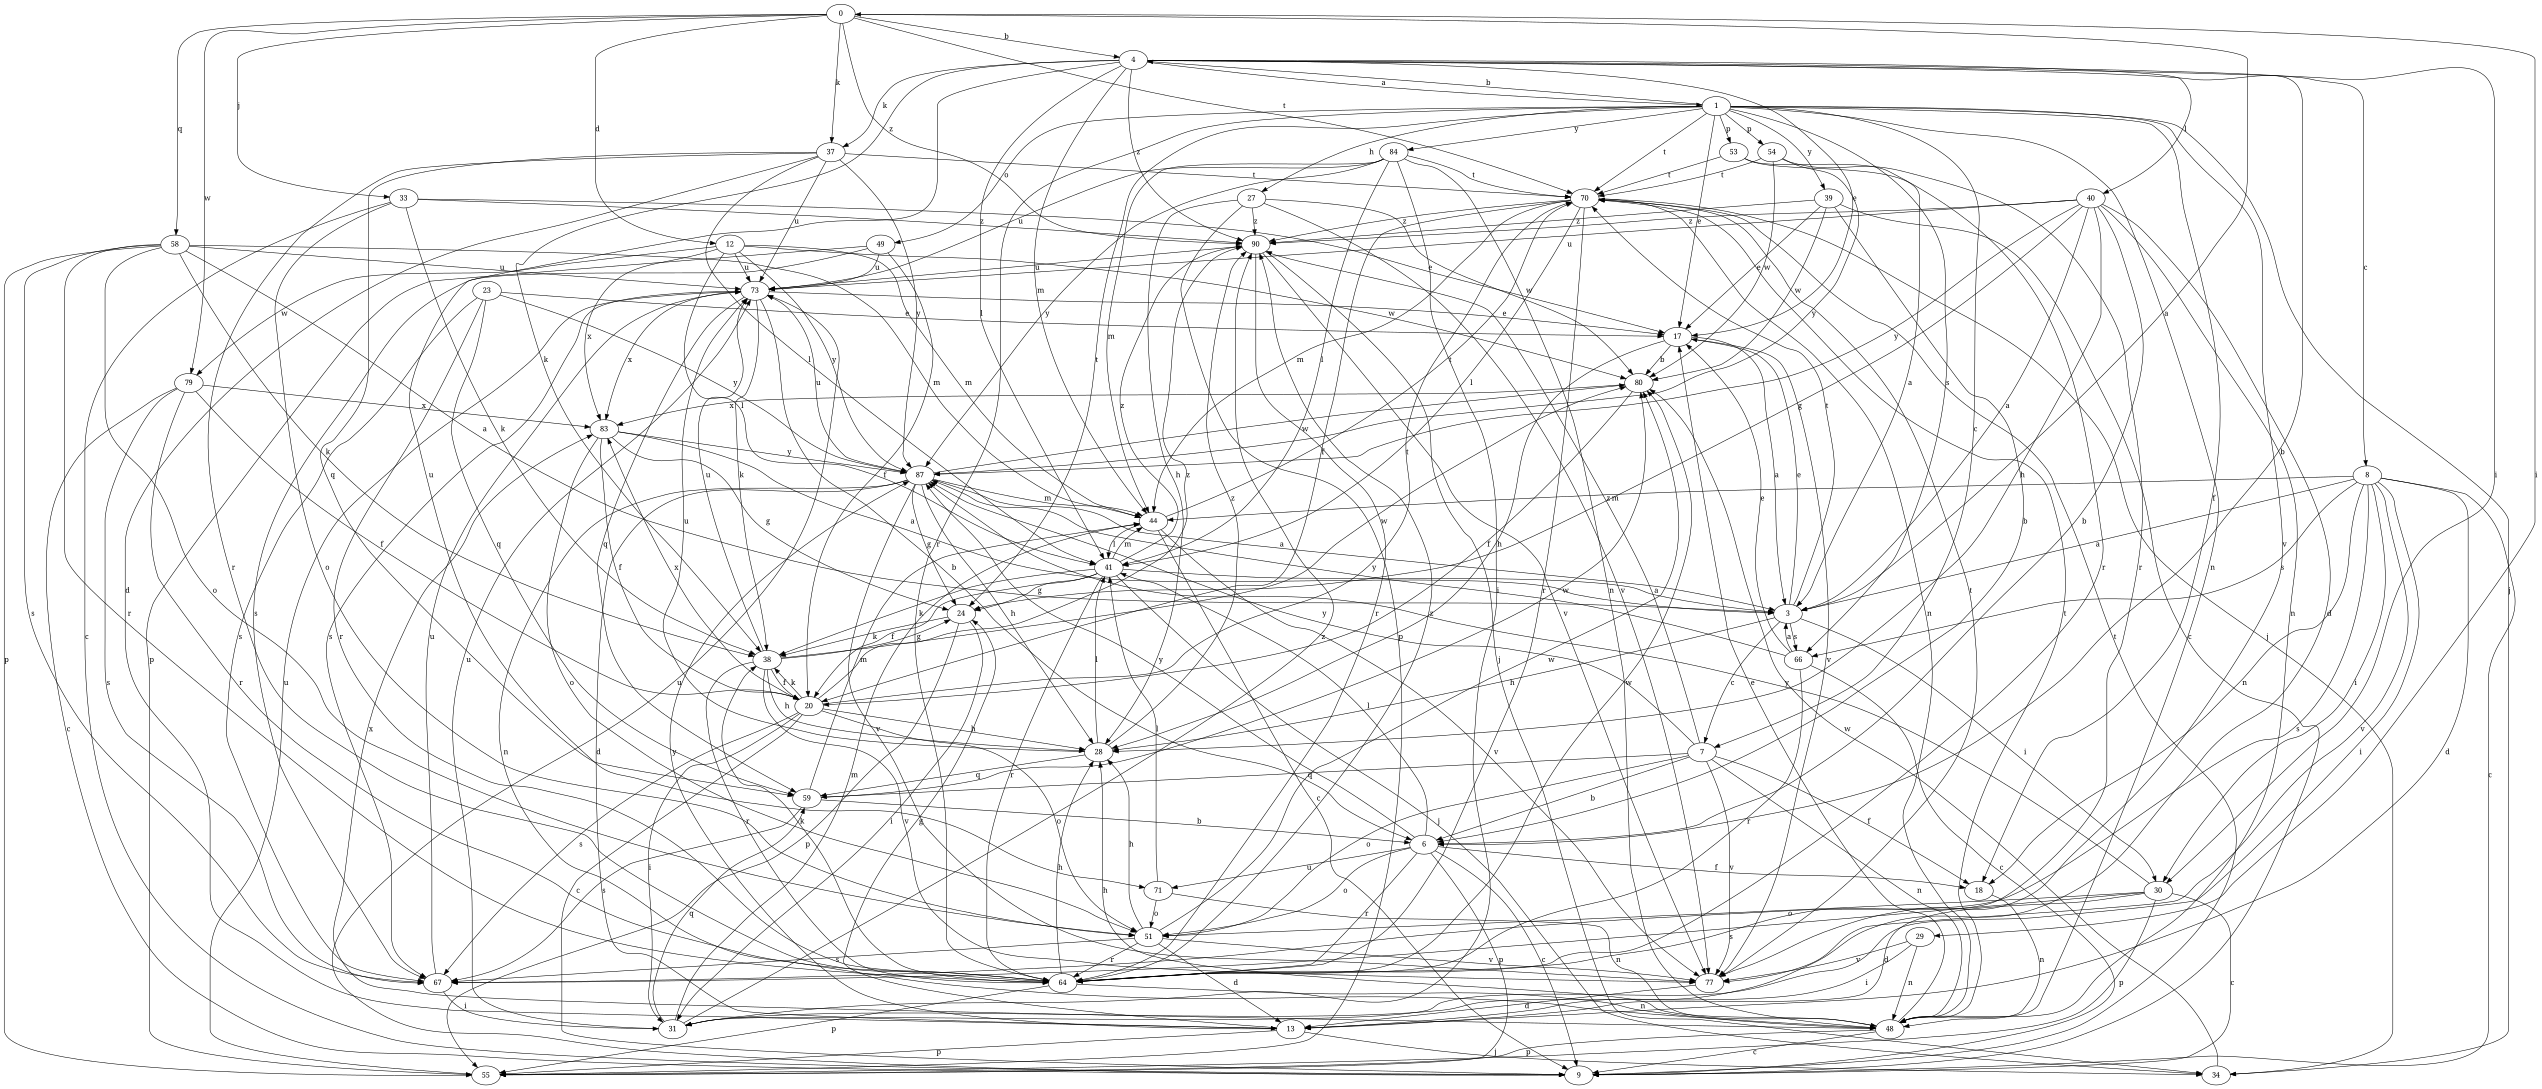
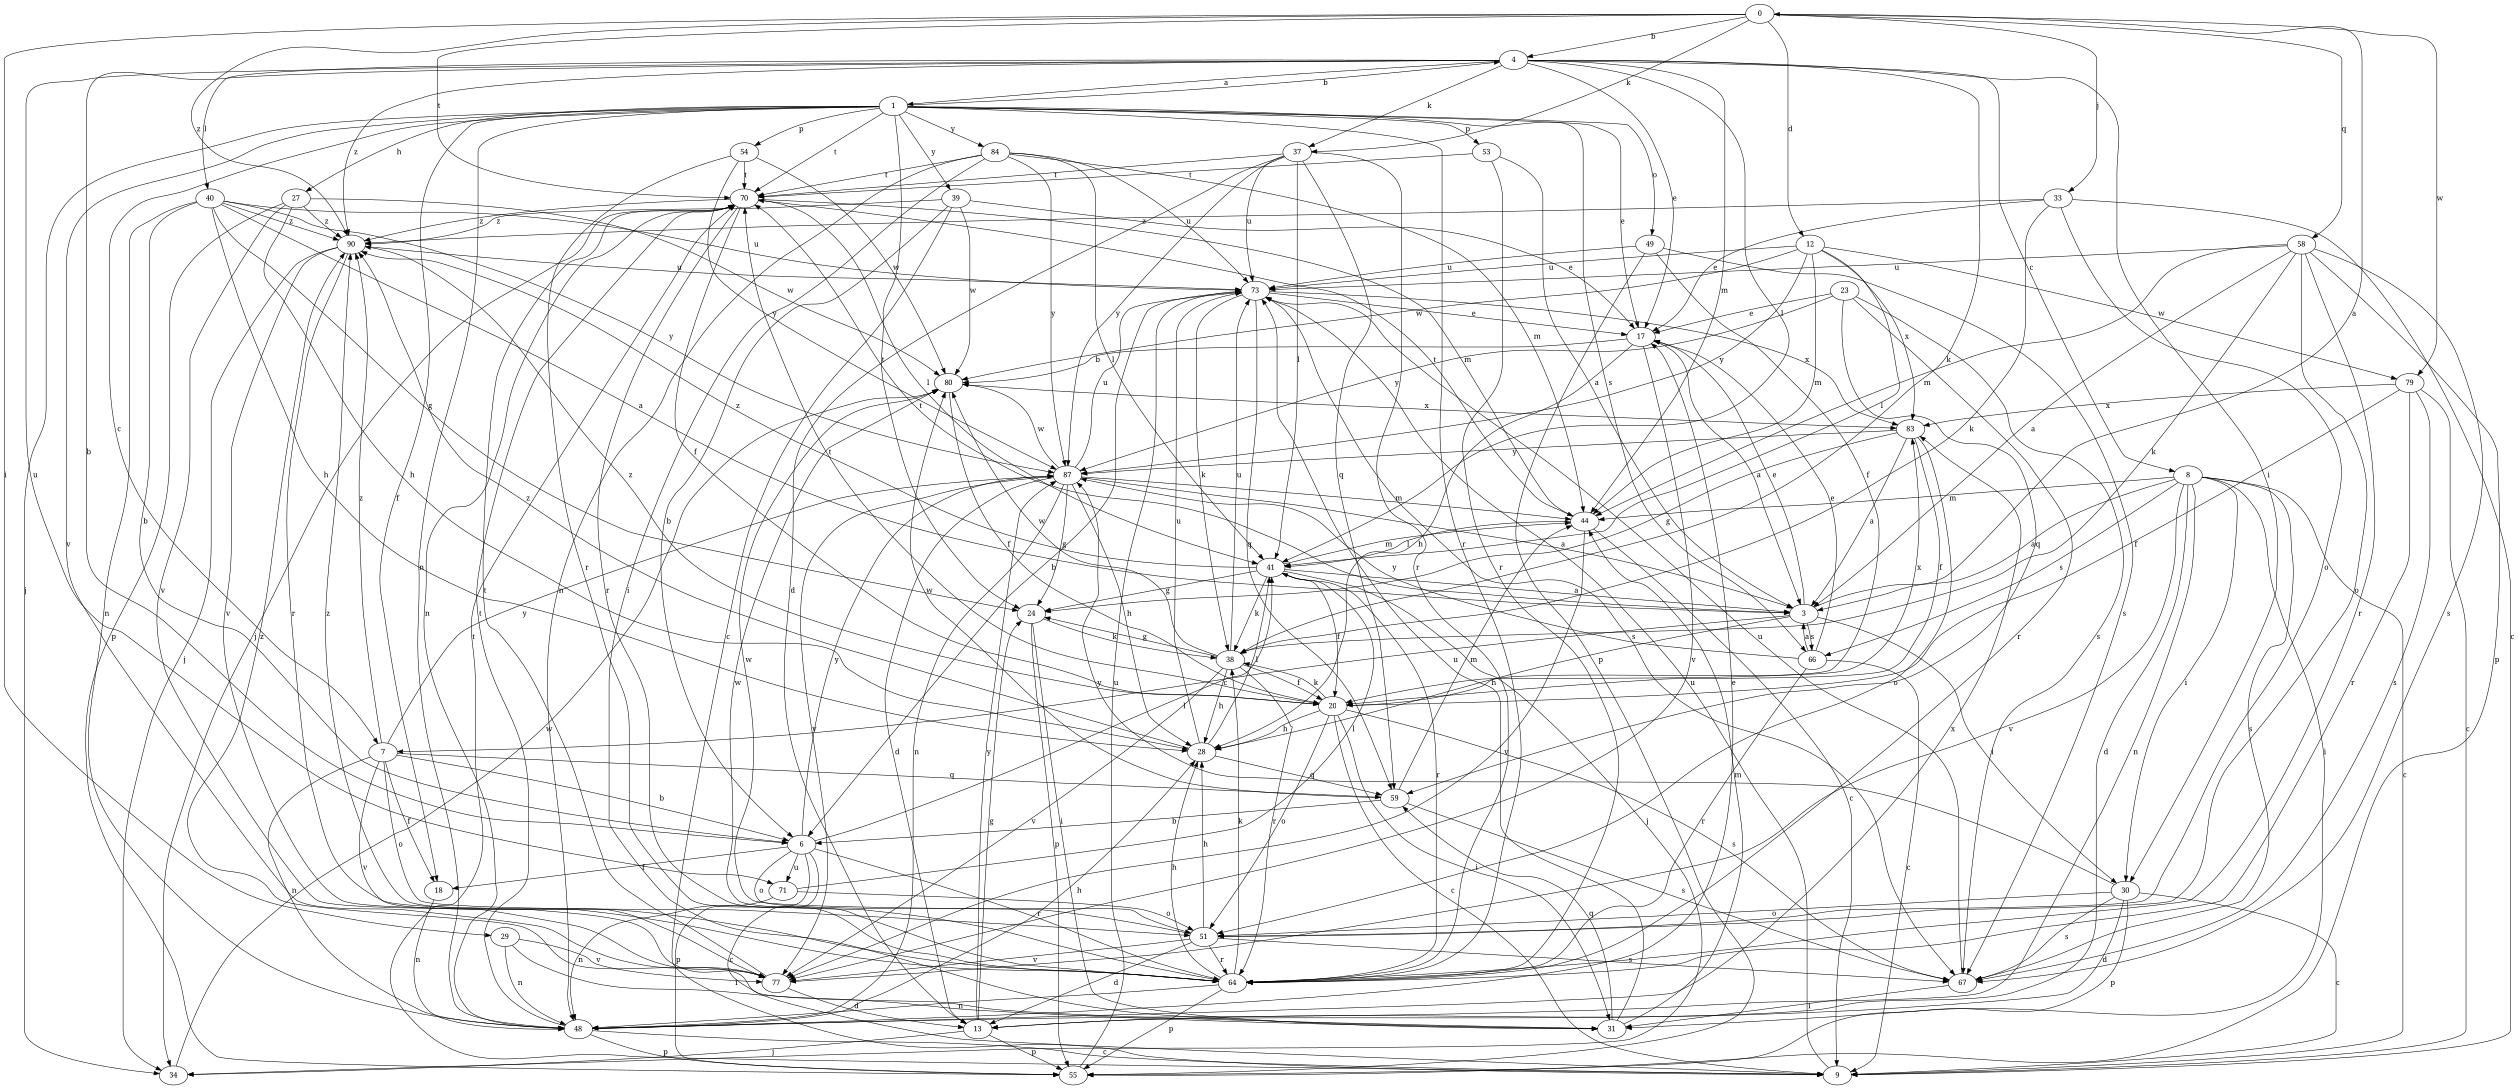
(2216, 706) -> (1573, 1011)
(2107, 869) -> none
